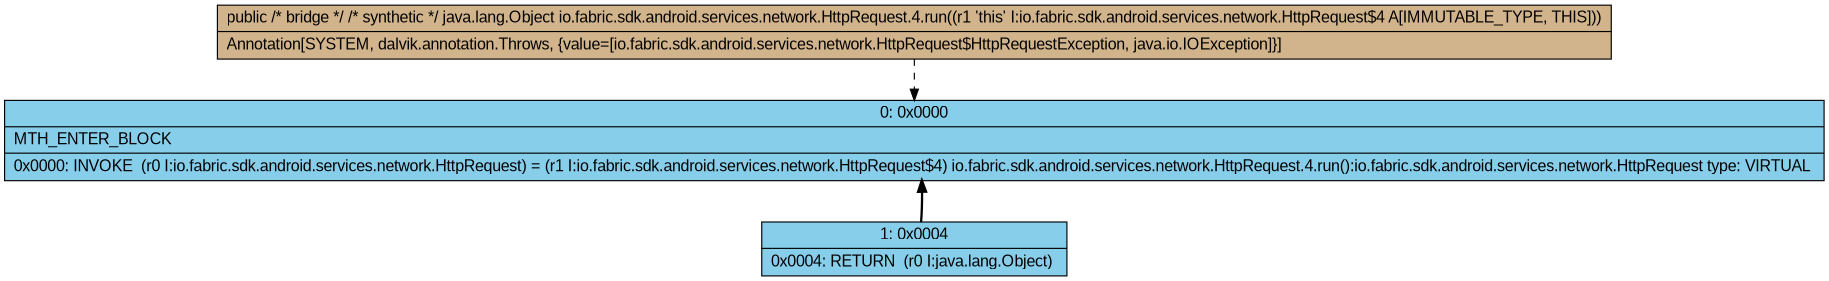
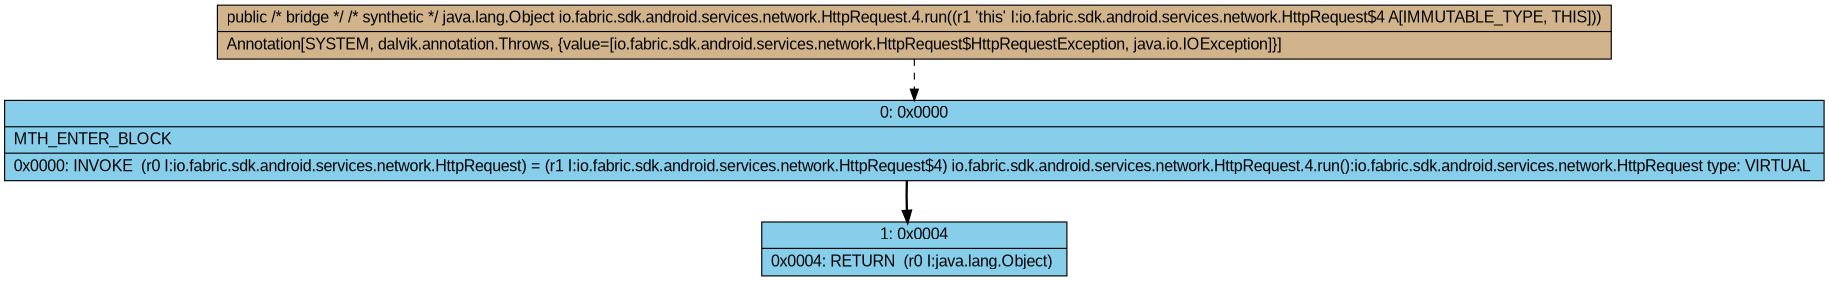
(922, 207) -> (907, 196)
